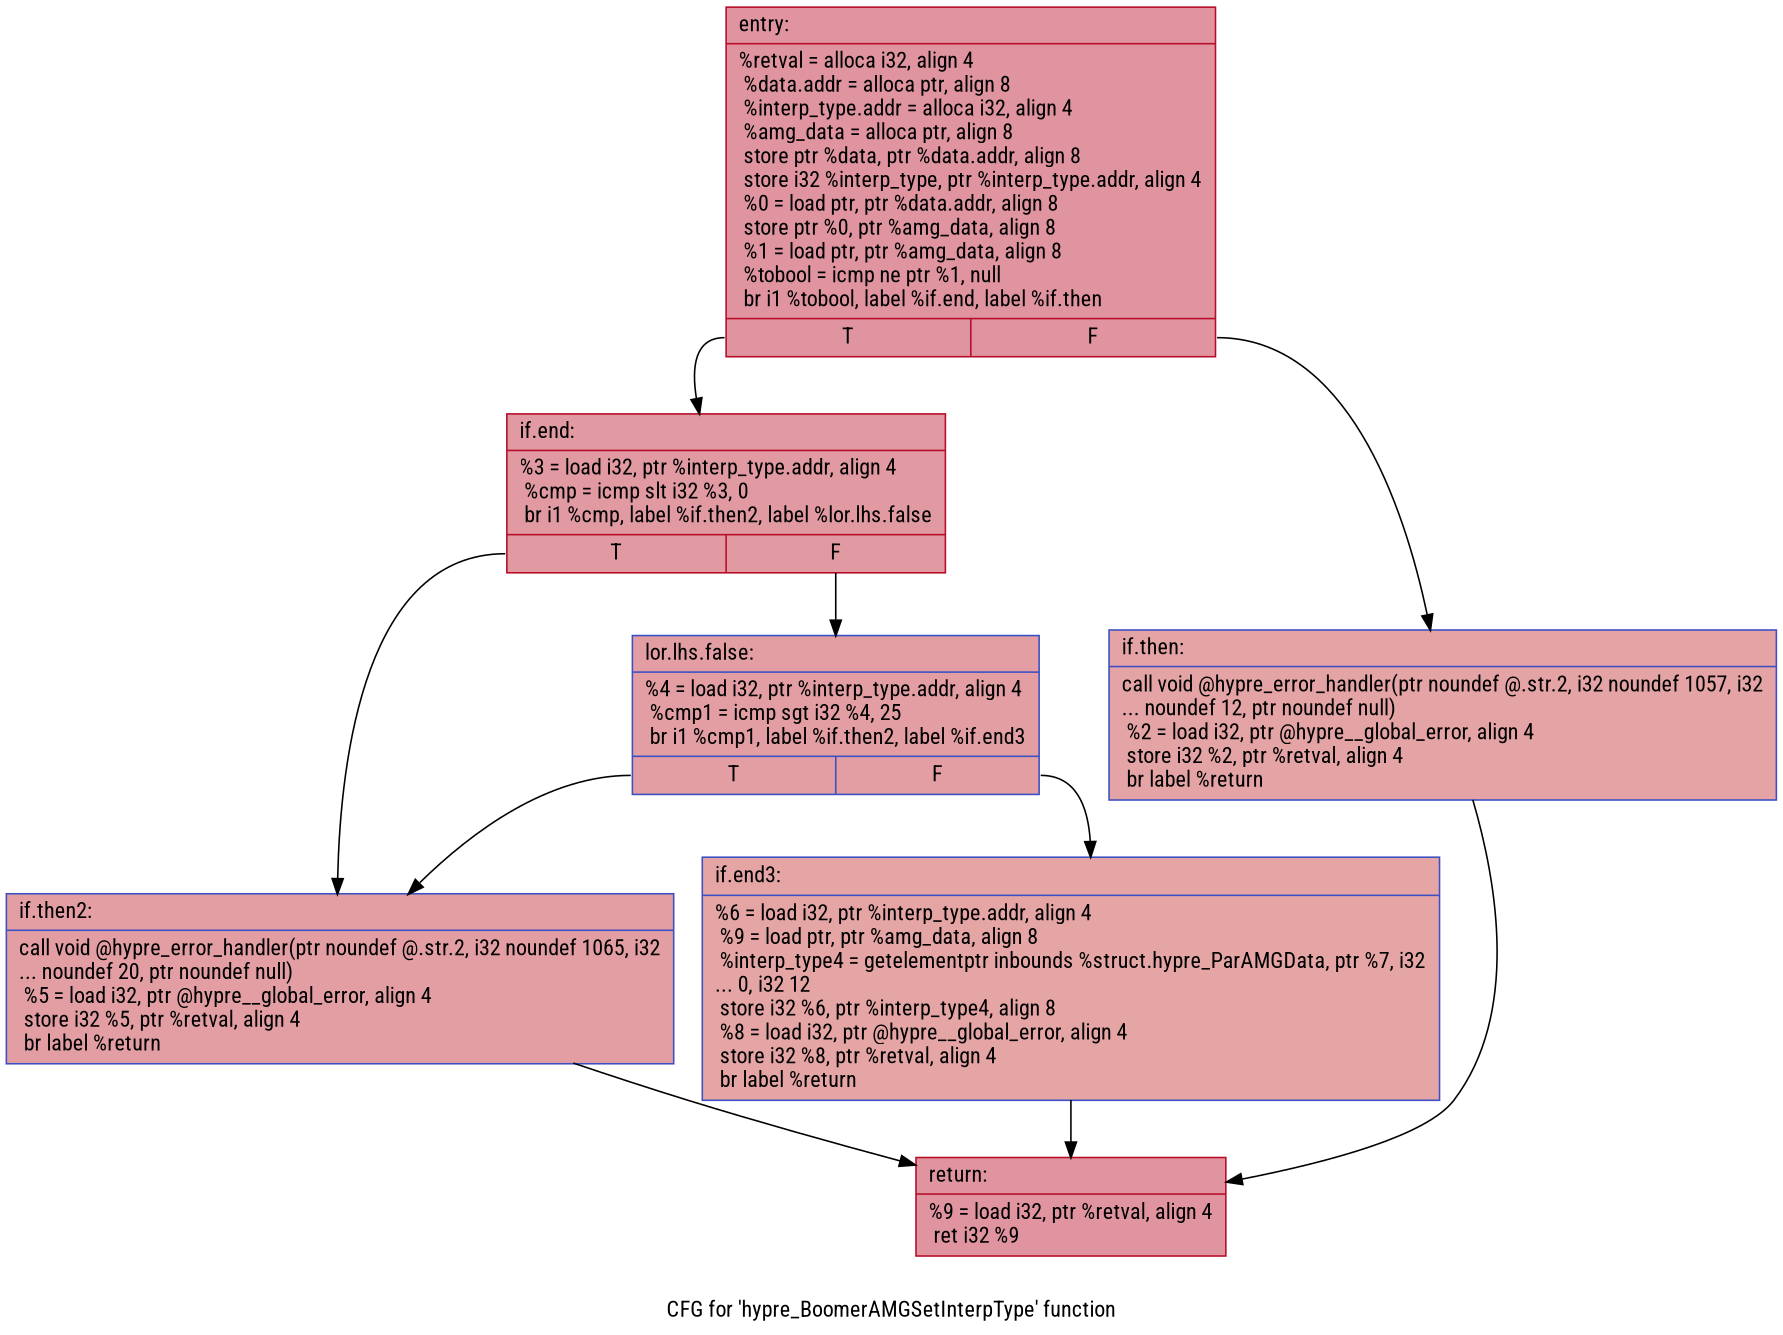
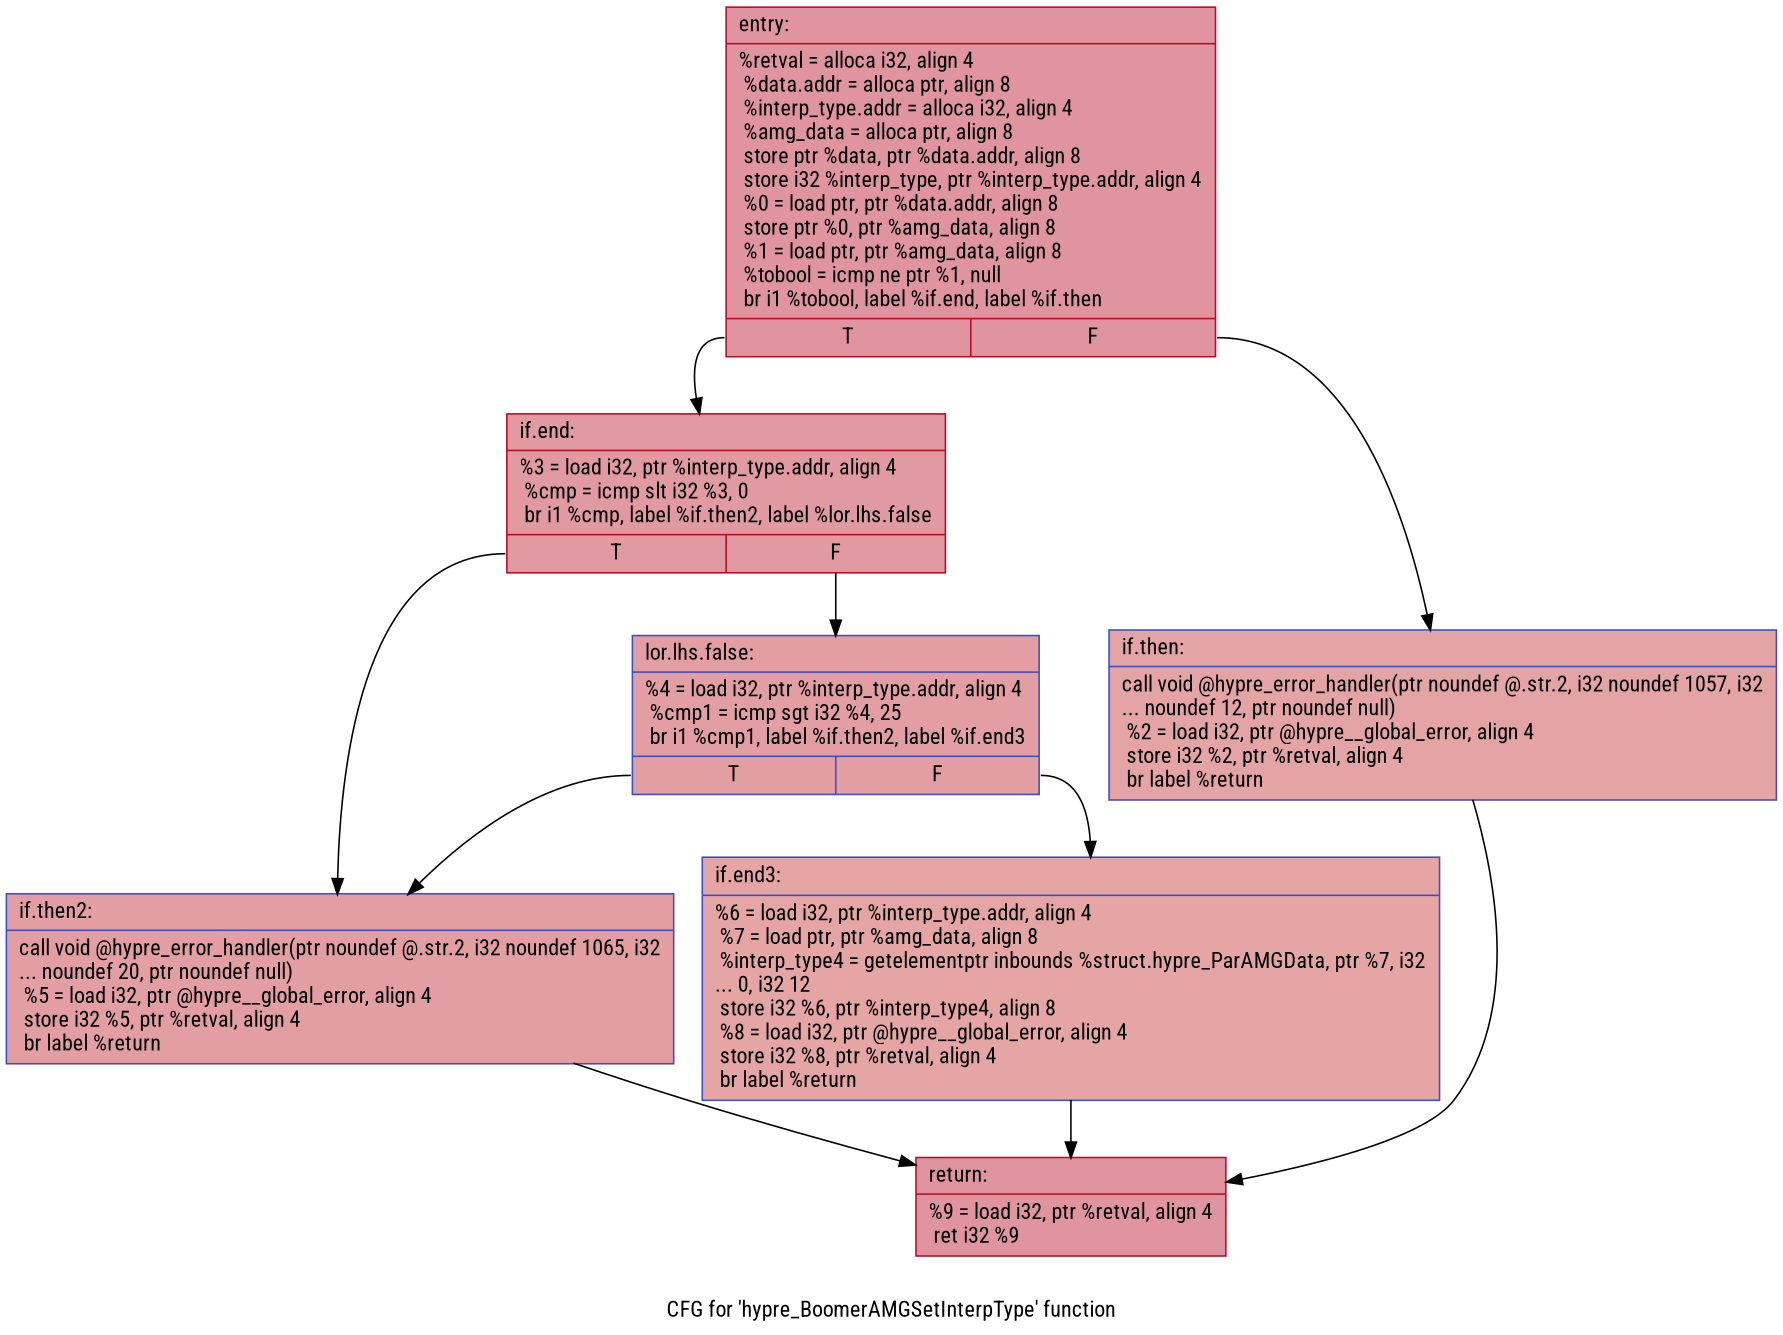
(877, 937) -> (877, 937)
